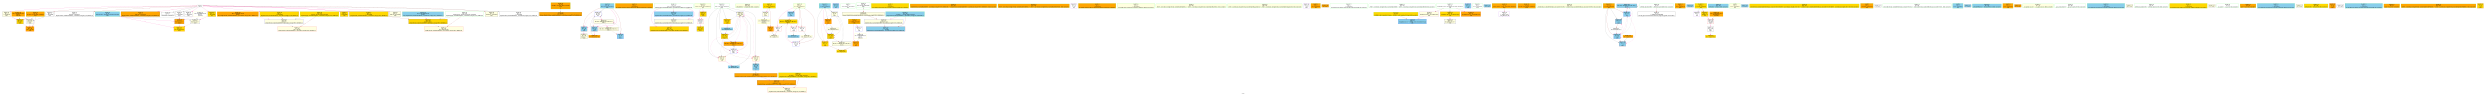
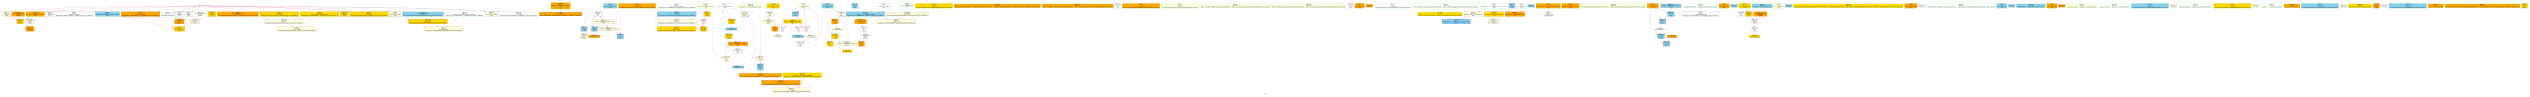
(886, 29) -> none
